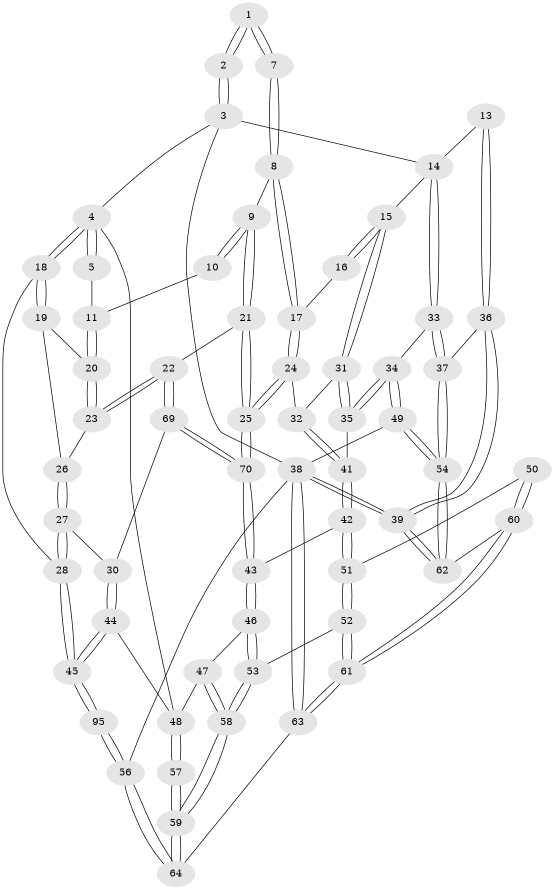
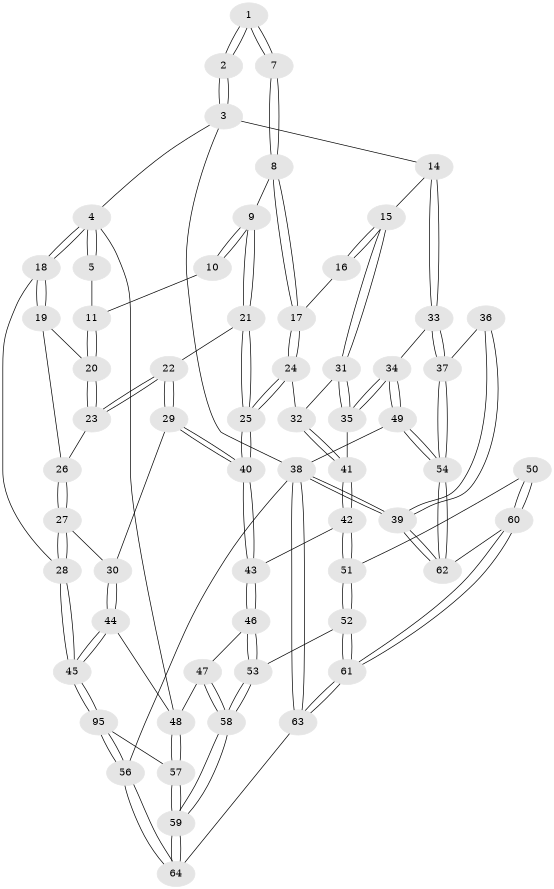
(486, 116) -> none
(169, 419) -> (169, 419)
(246, 470) -> (246, 470)
none -> (140, 749)
